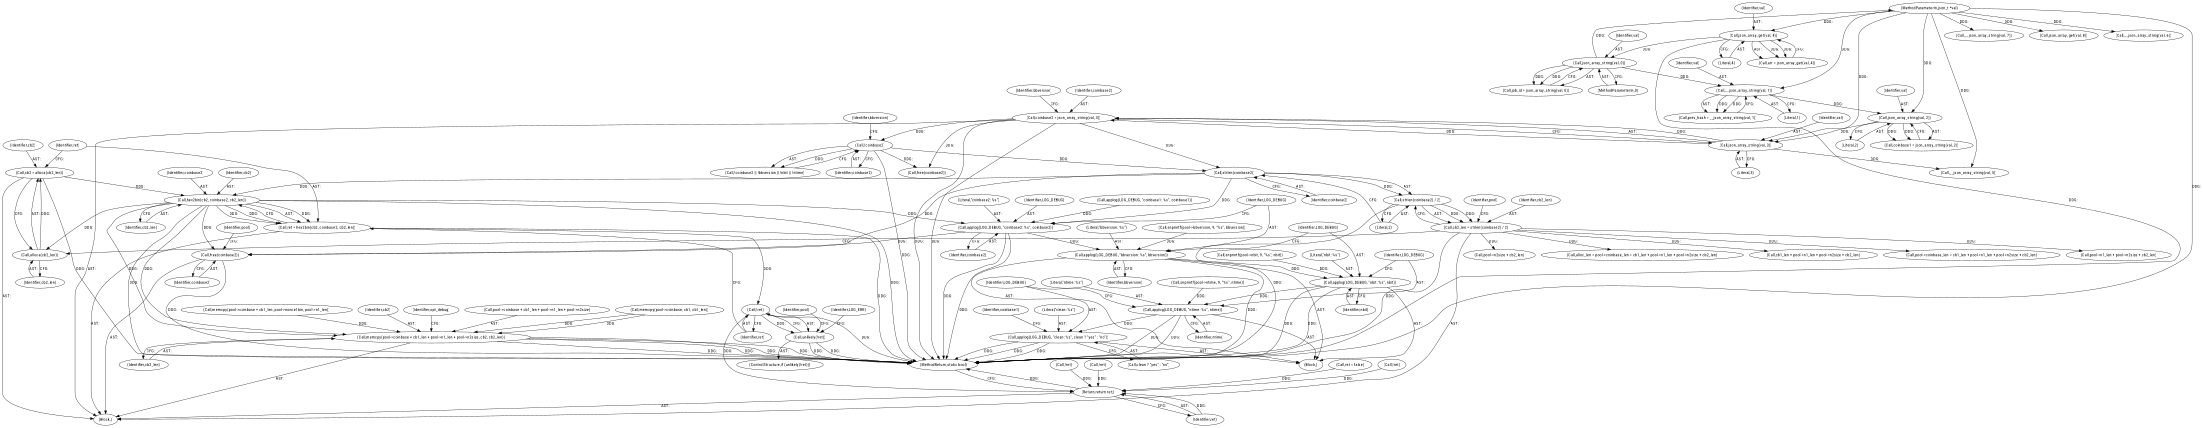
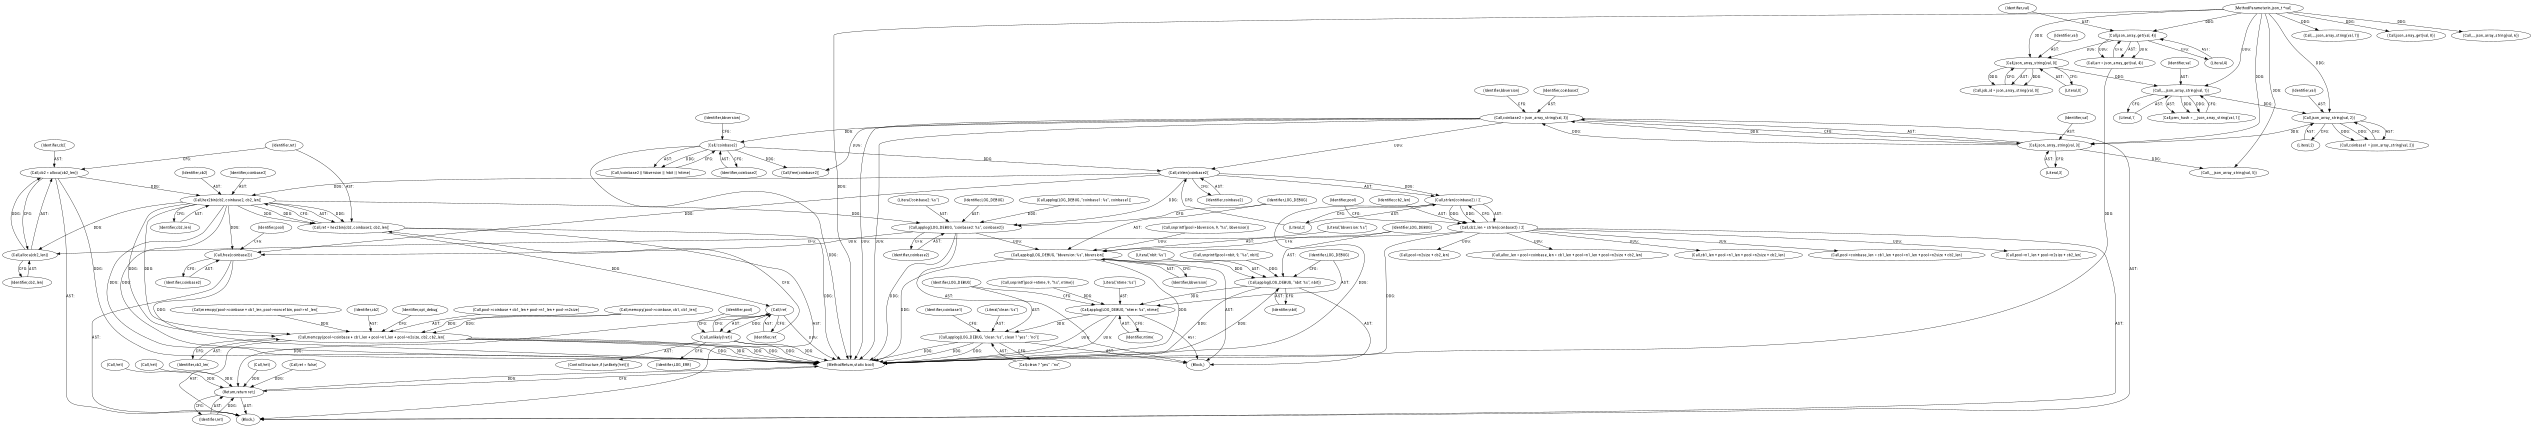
(1728, 19) -> (2115, 15)
(1618, 90) -> (2073, 90)
(1914, 268) -> (1599, 350)
(834, 324) -> (694, 349)
